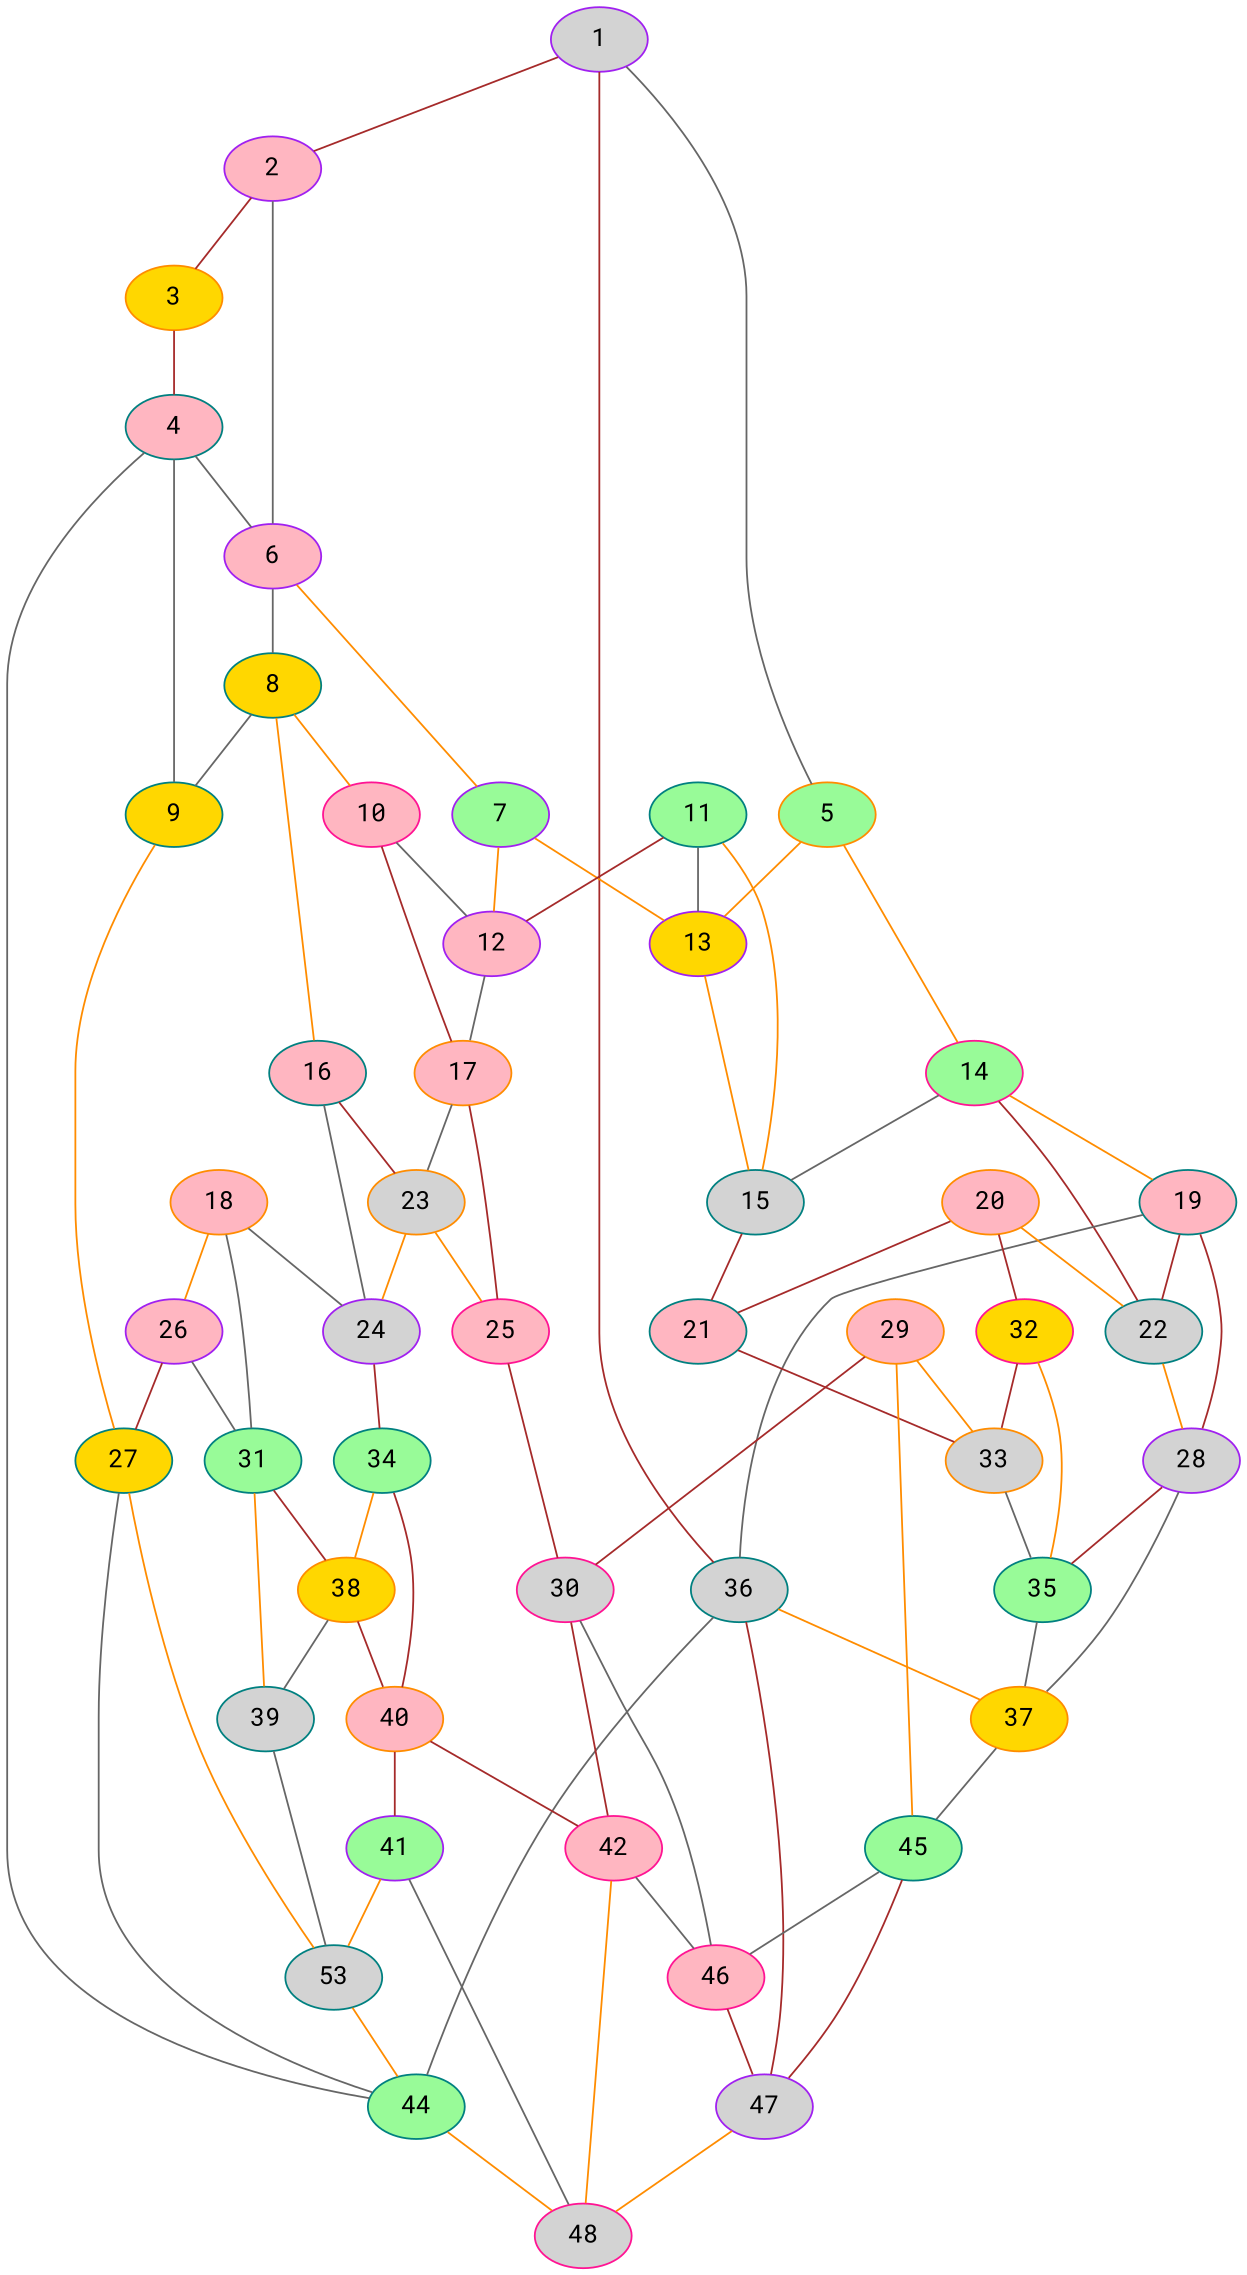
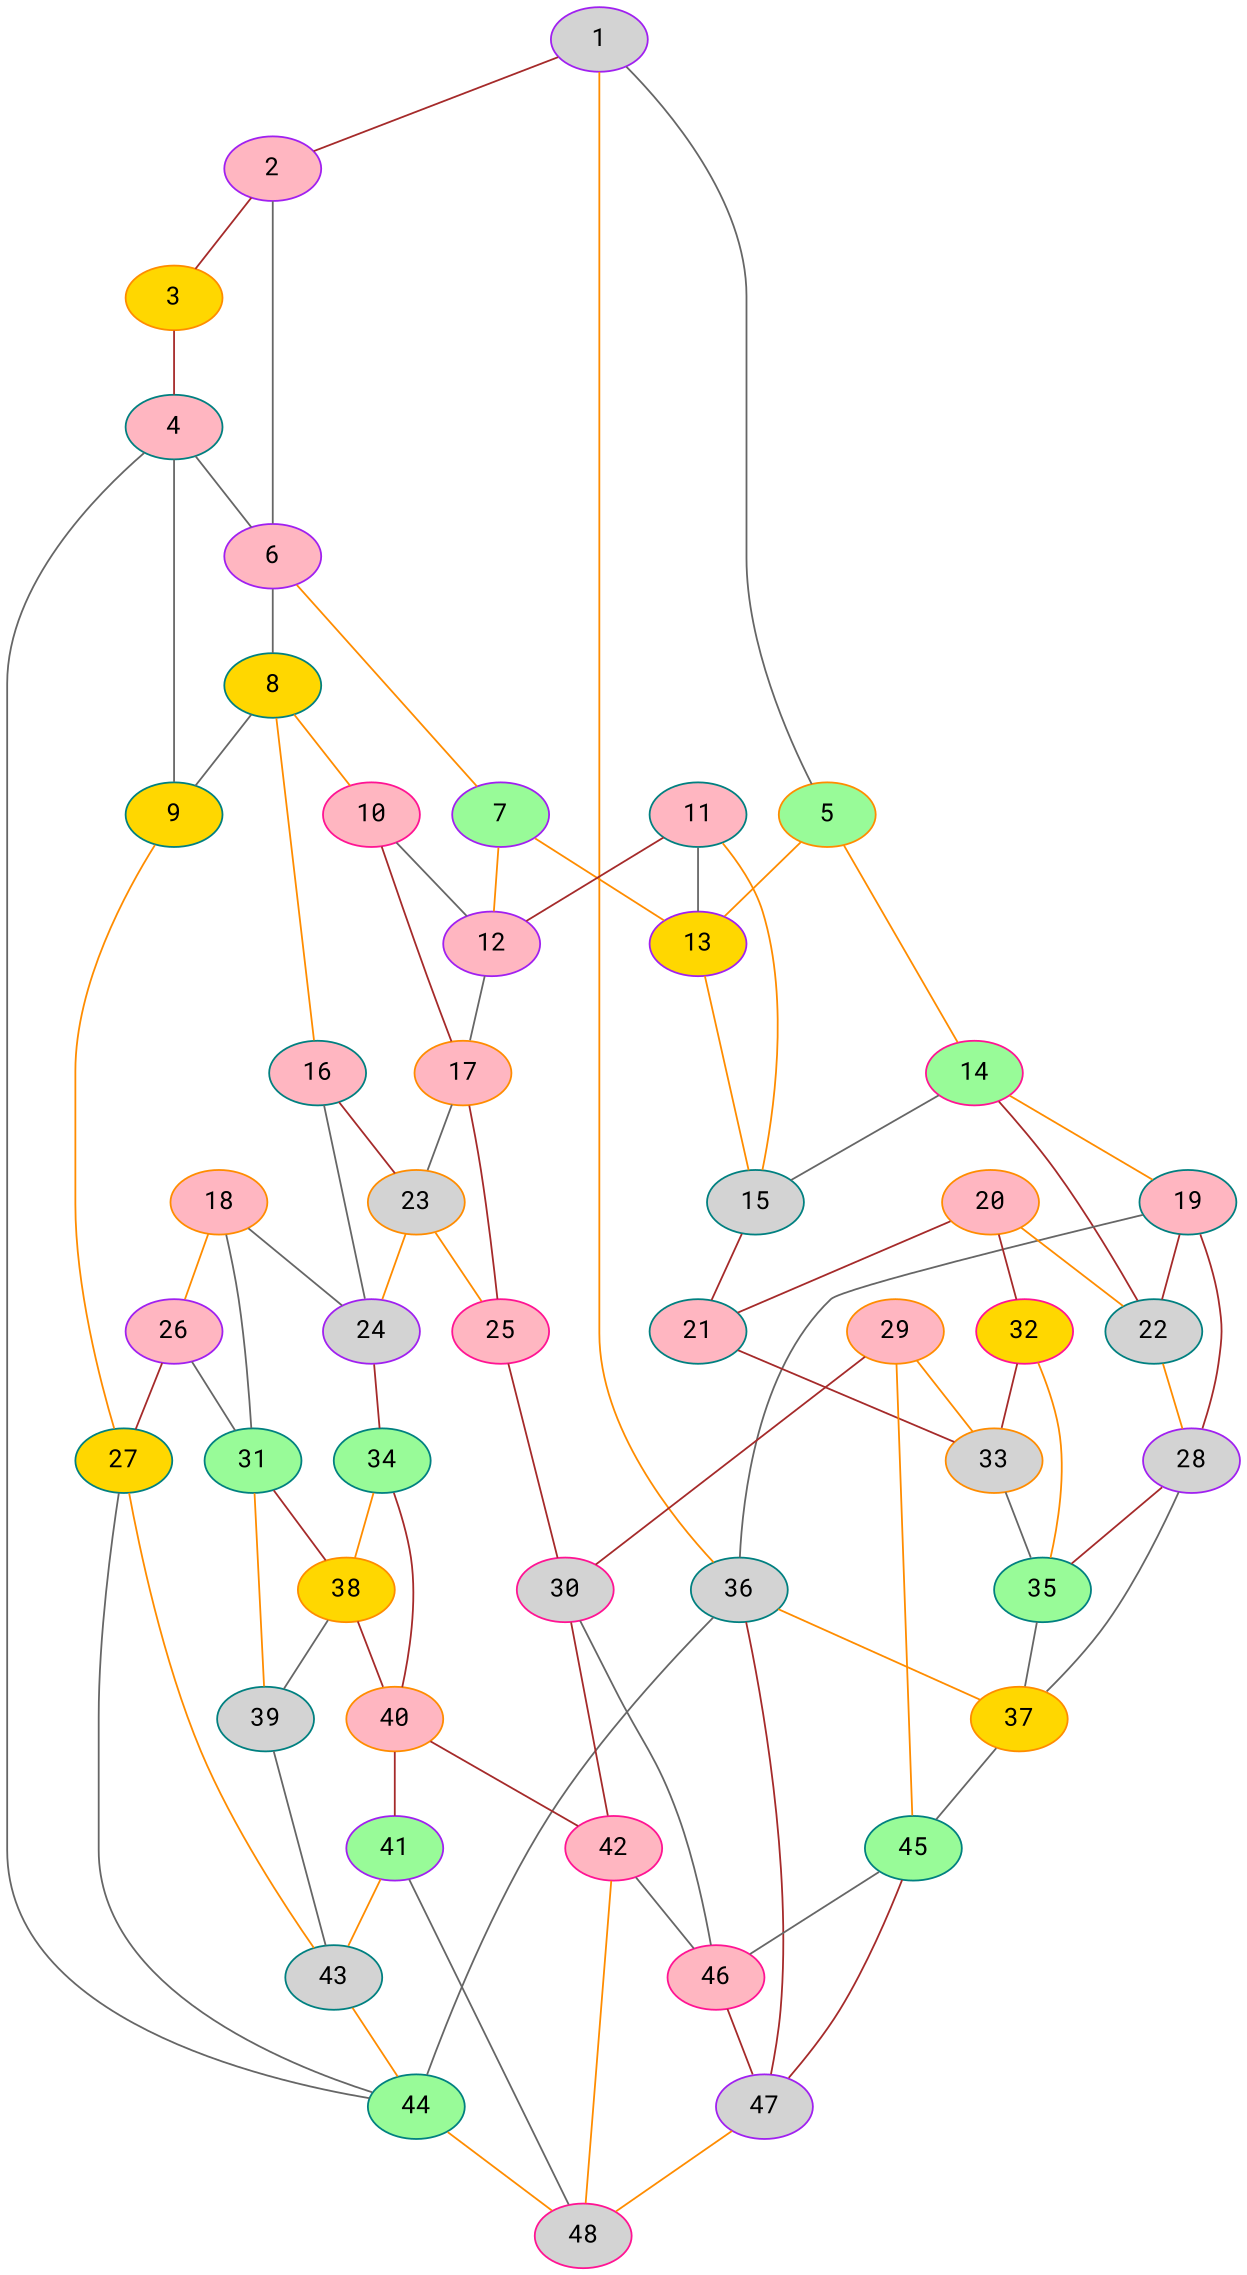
(698, 815) -> (698, 815)
(599, 833) -> (599, 833)
(334, 1977) -> (334, 1977)
